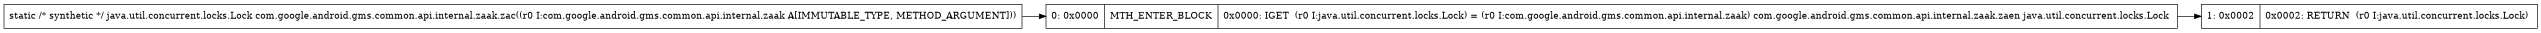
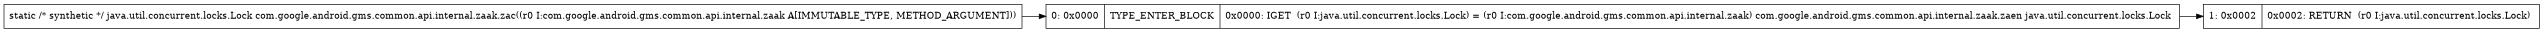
(1161, 16) -> (1162, 16)
